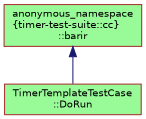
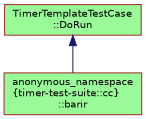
(73, 70) -> (73, 59)
